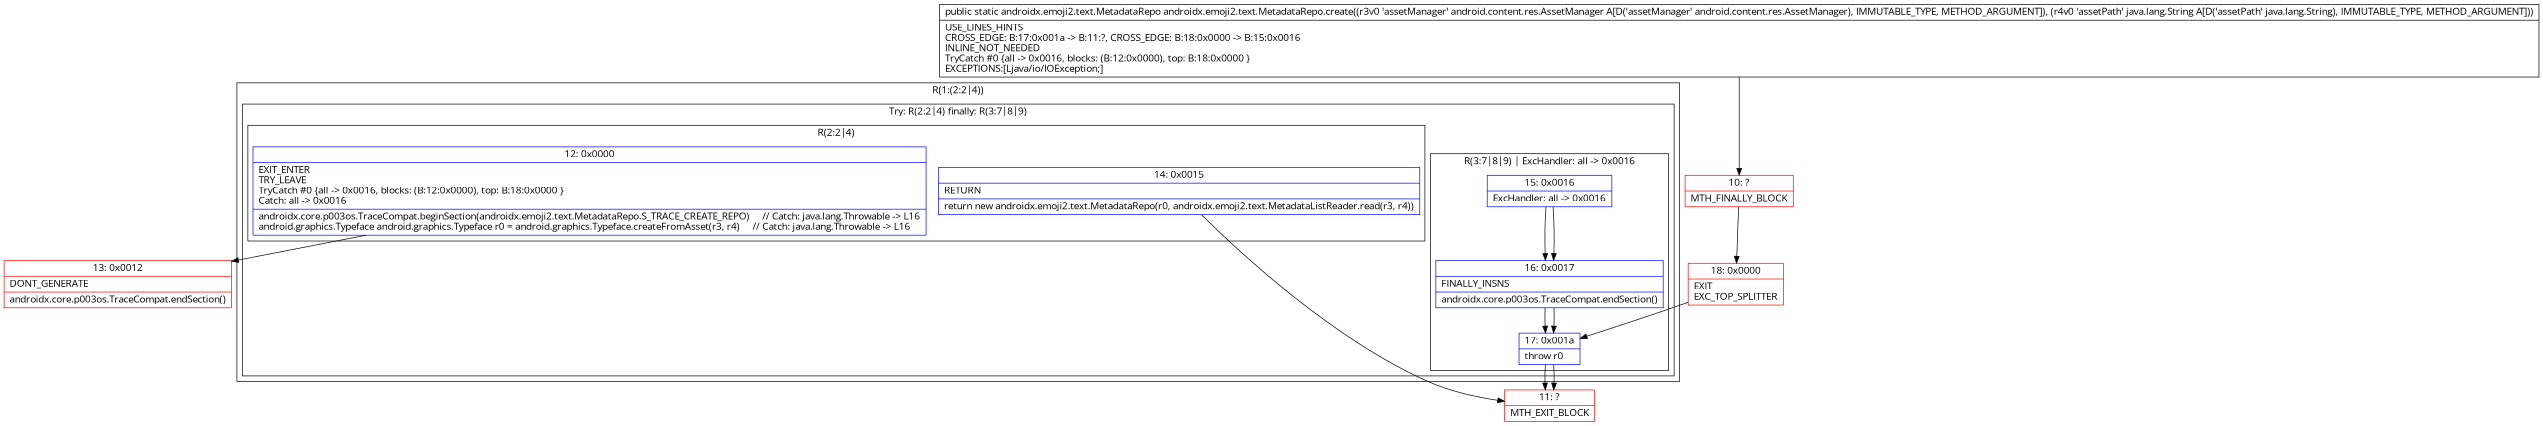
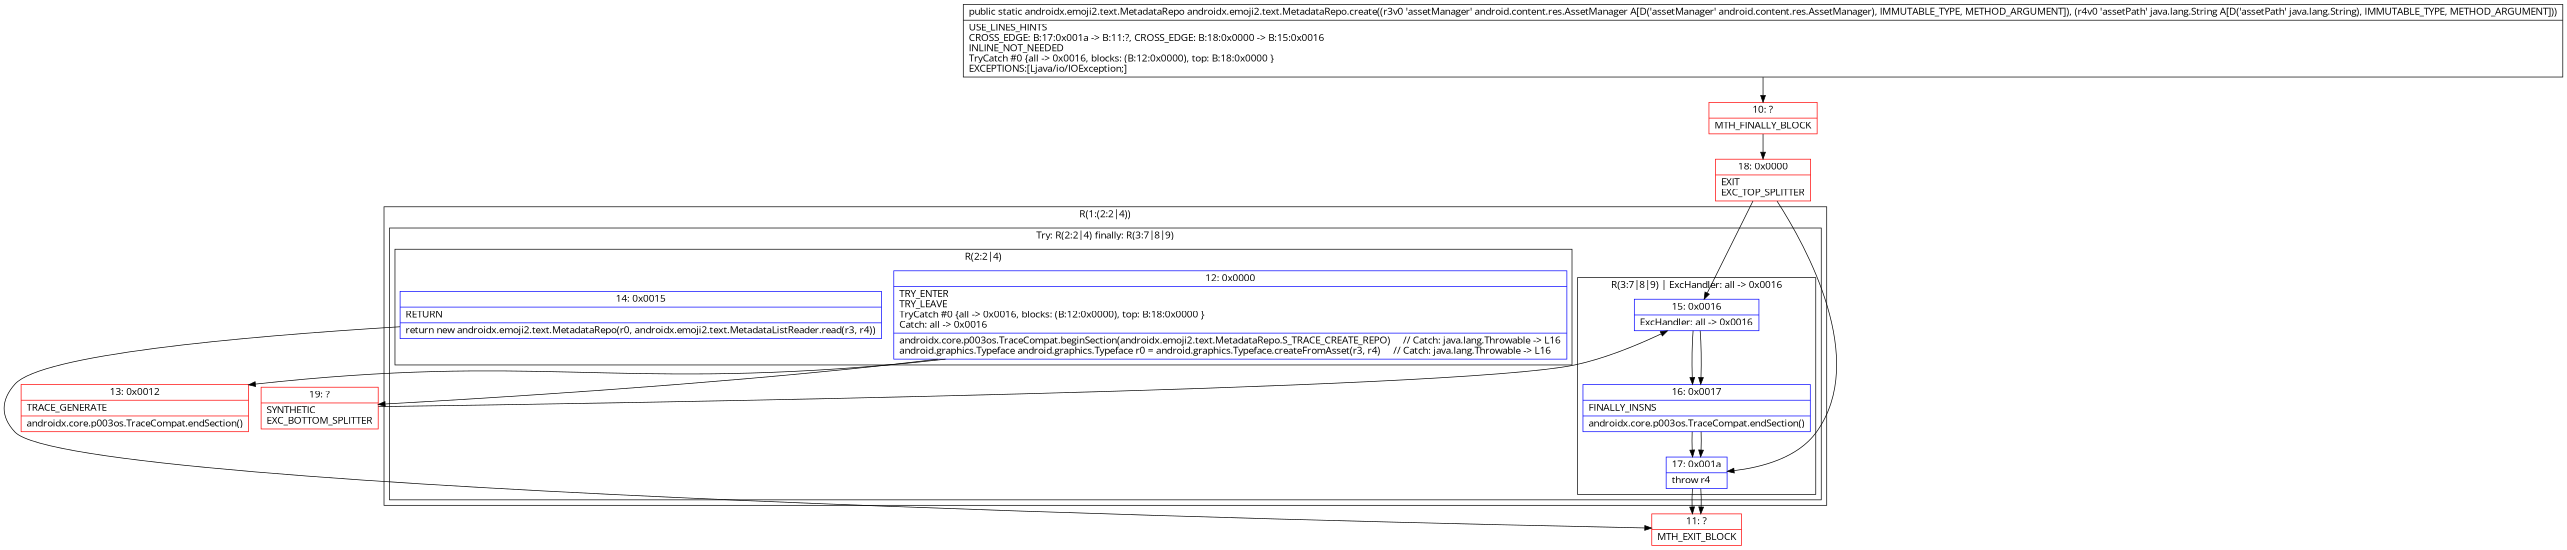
(285, 170) -> (924, 294)
none -> (1730, 247)
(49, 284) -> (67, 408)
(1544, 356) -> (1691, 480)
none -> (320, 408)
